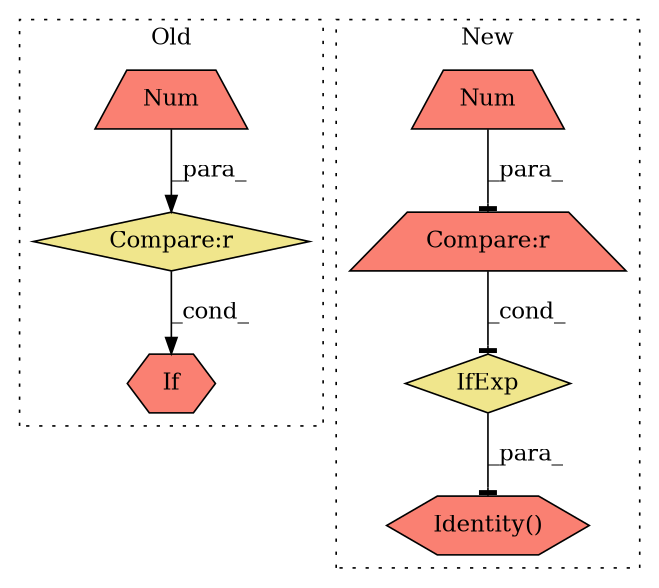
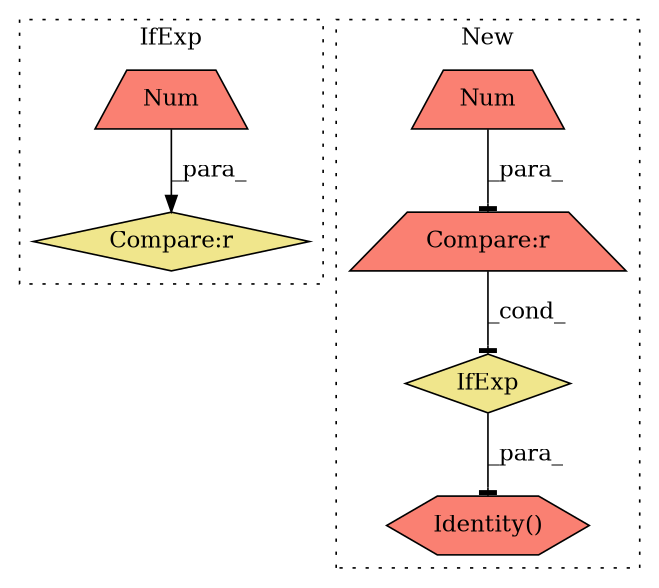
(171, 38) -> (171, 38)
(171, 384) -> none
